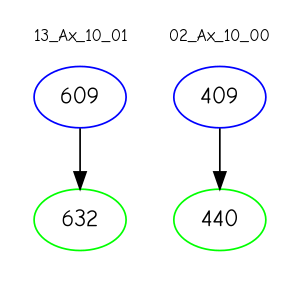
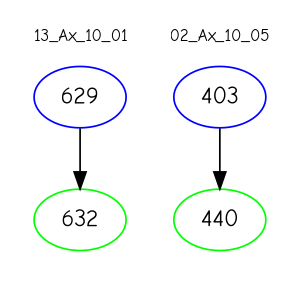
(220, 37) -> (220, 37)
(80, 97) -> (80, 97)
(220, 97) -> (220, 97)
